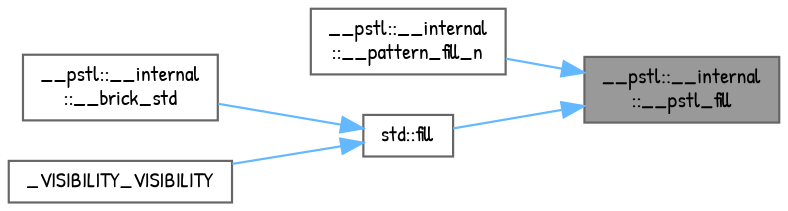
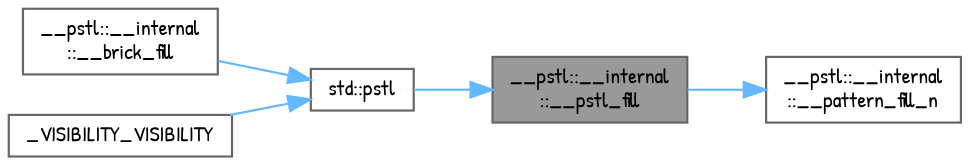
(534, 64) -> (715, 90)
(120, 88) -> (120, 42)
(408, 136) -> (362, 90)
